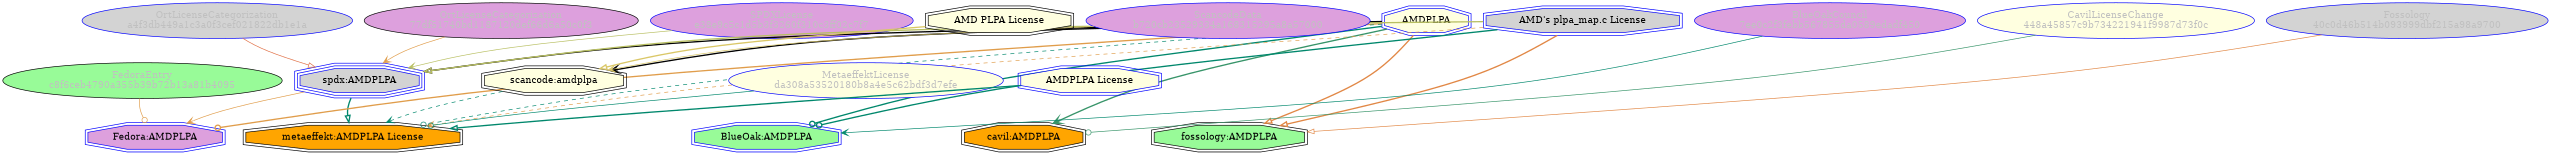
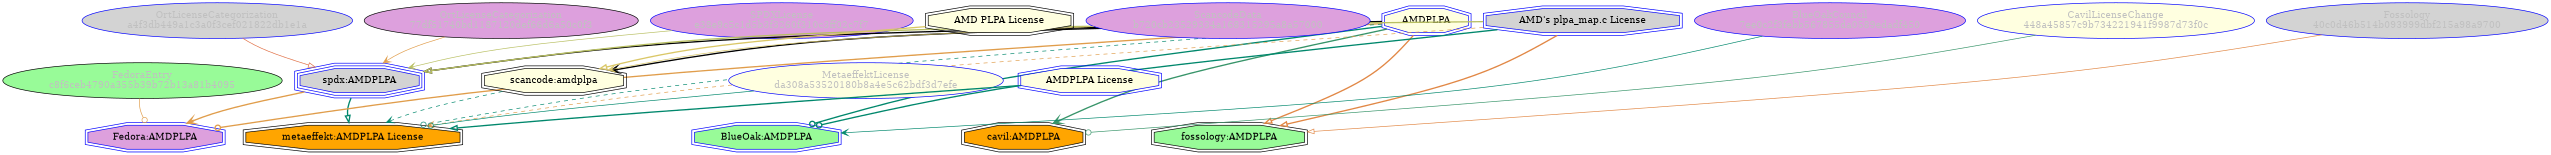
(248, 104) -> (248, 104)
